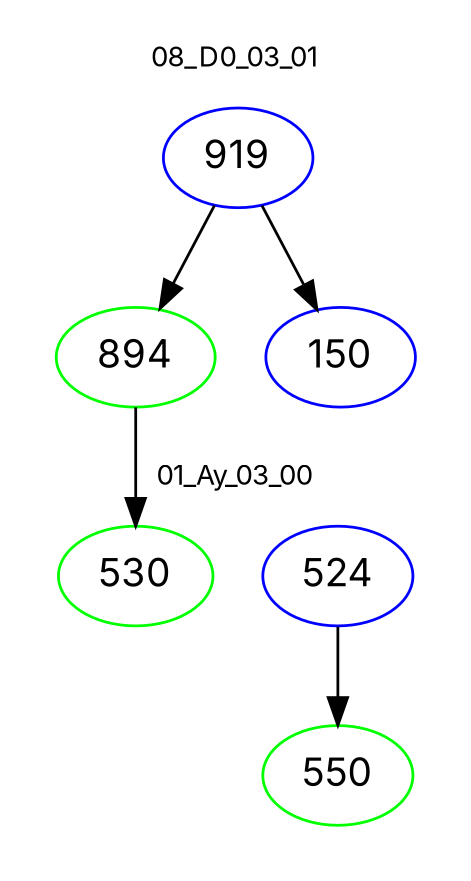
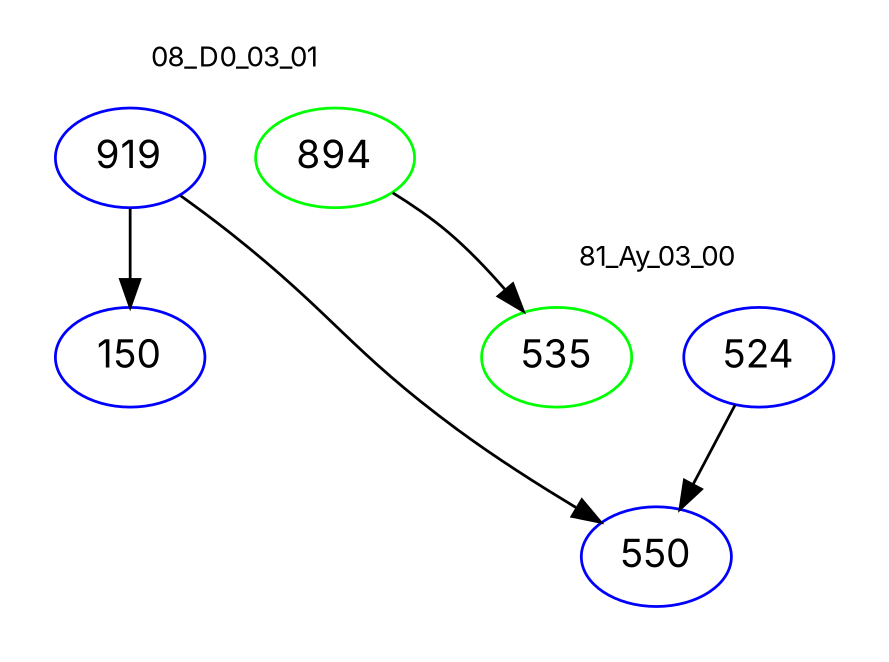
(194, 245) -> (372, 360)
(235, 478) -> (658, 259)
(136, 576) -> (557, 357)
(338, 775) -> (656, 557)
